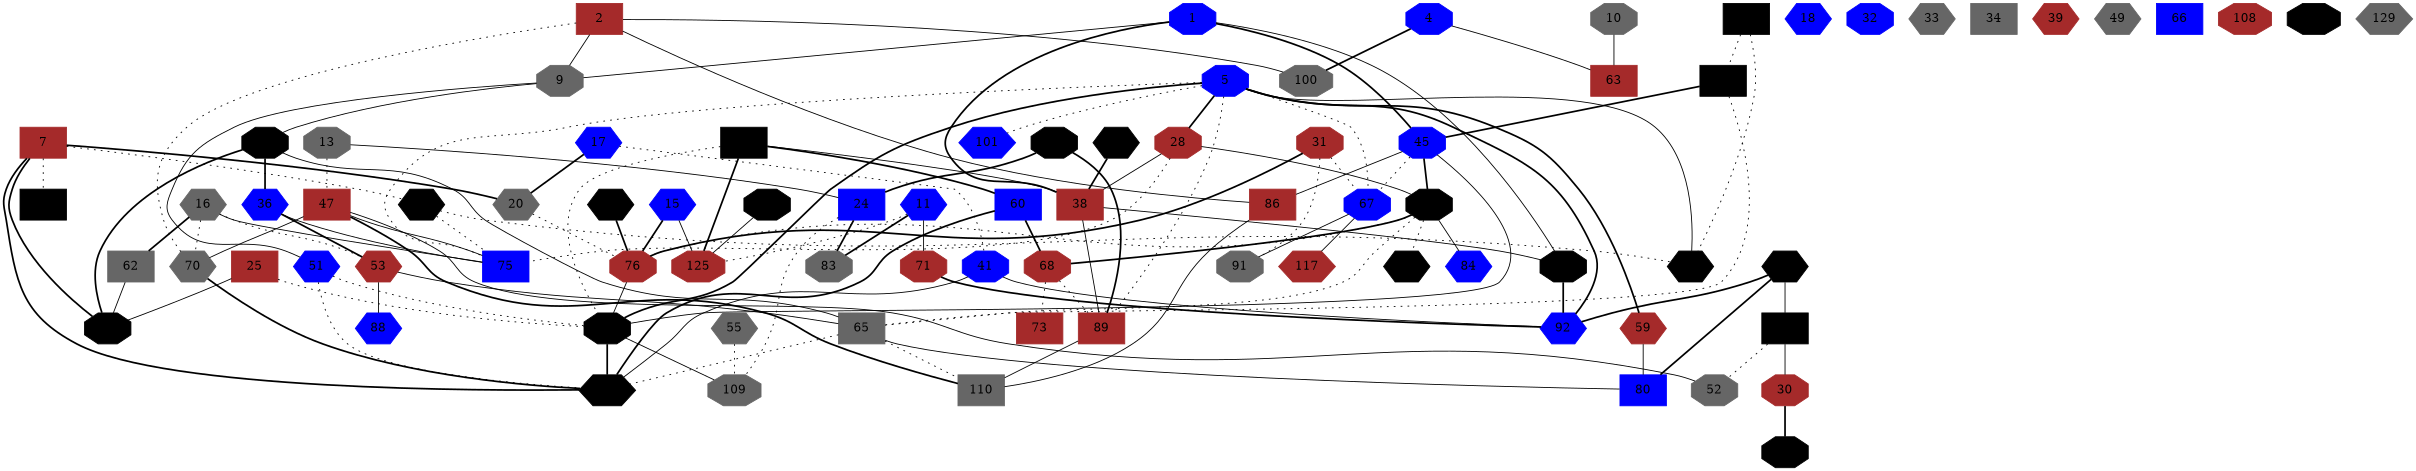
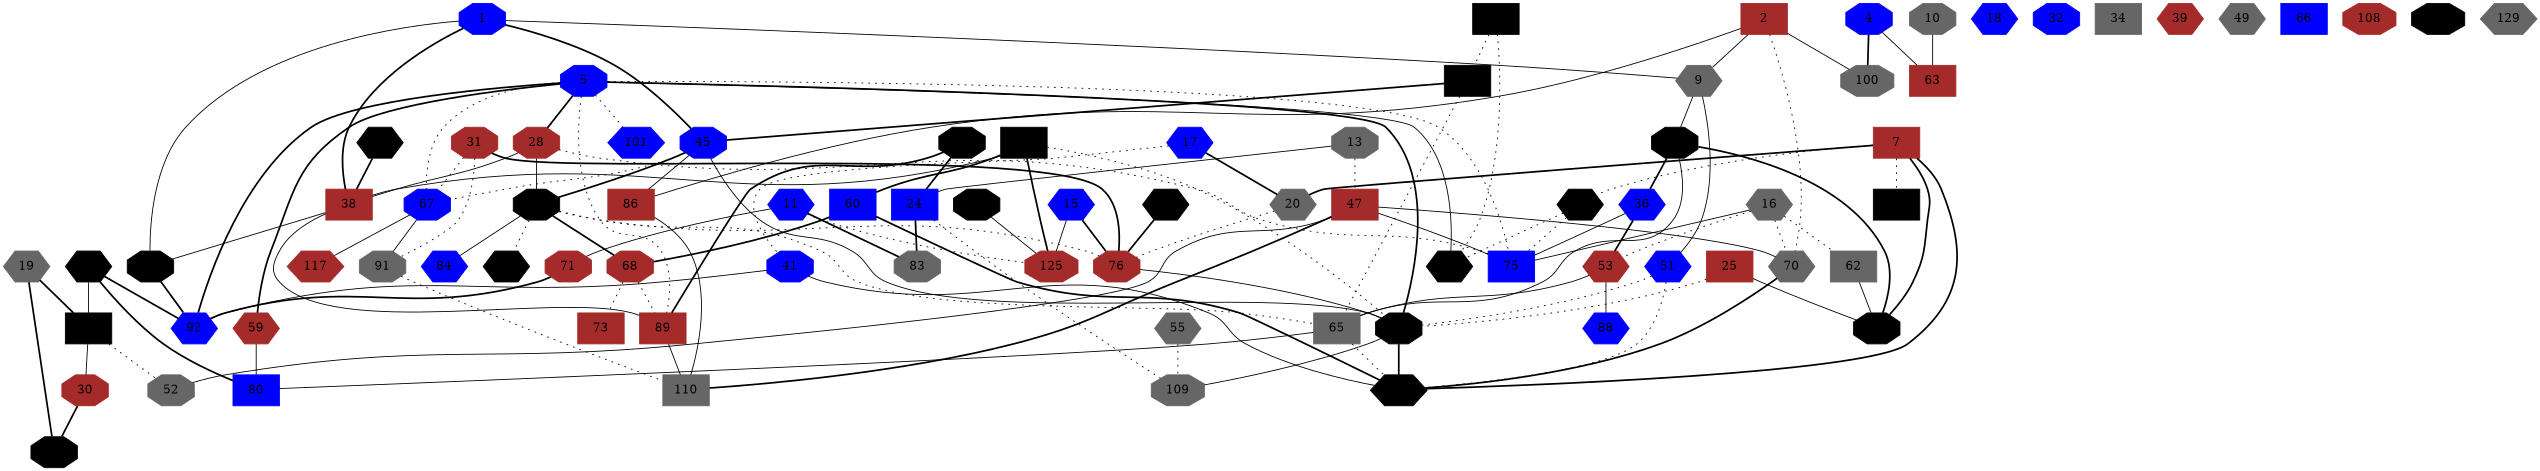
(1932, 19) -> none
(560, 81) -> (1699, 81)
(165, 237) -> (1809, 234)
none -> (27, 267)
(921, 359) -> (531, 330)
